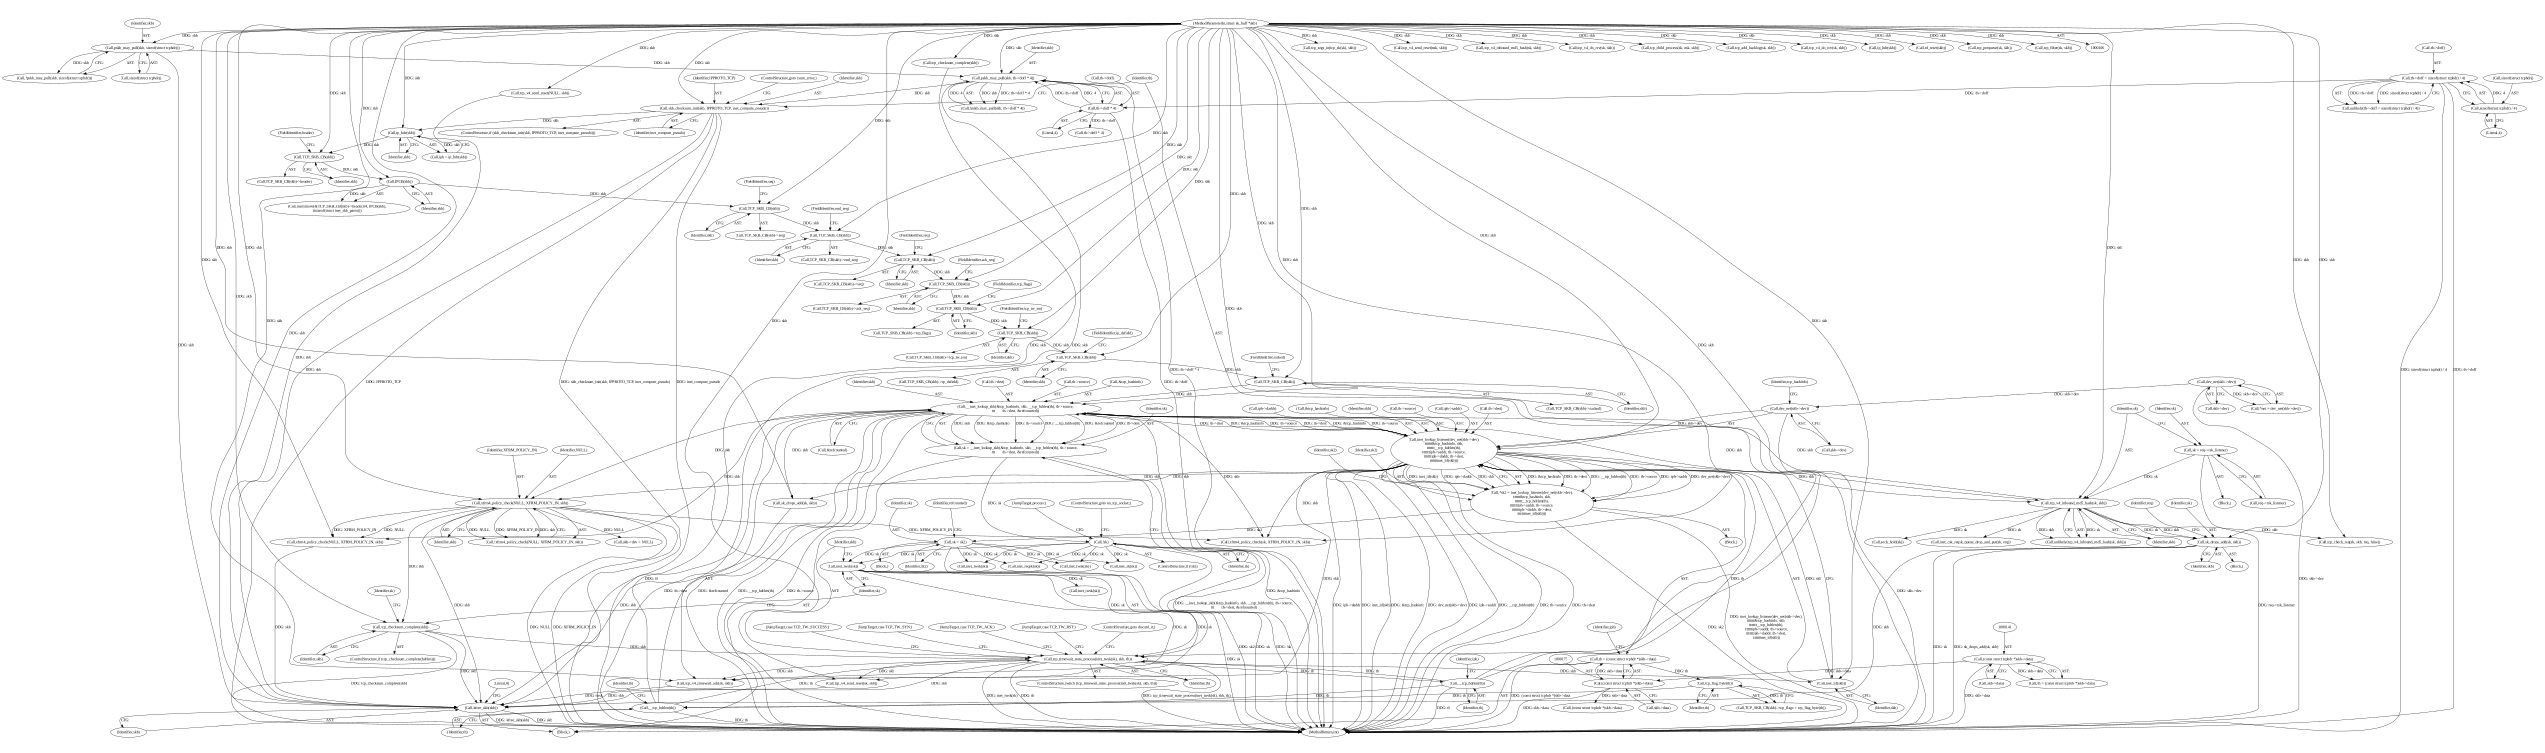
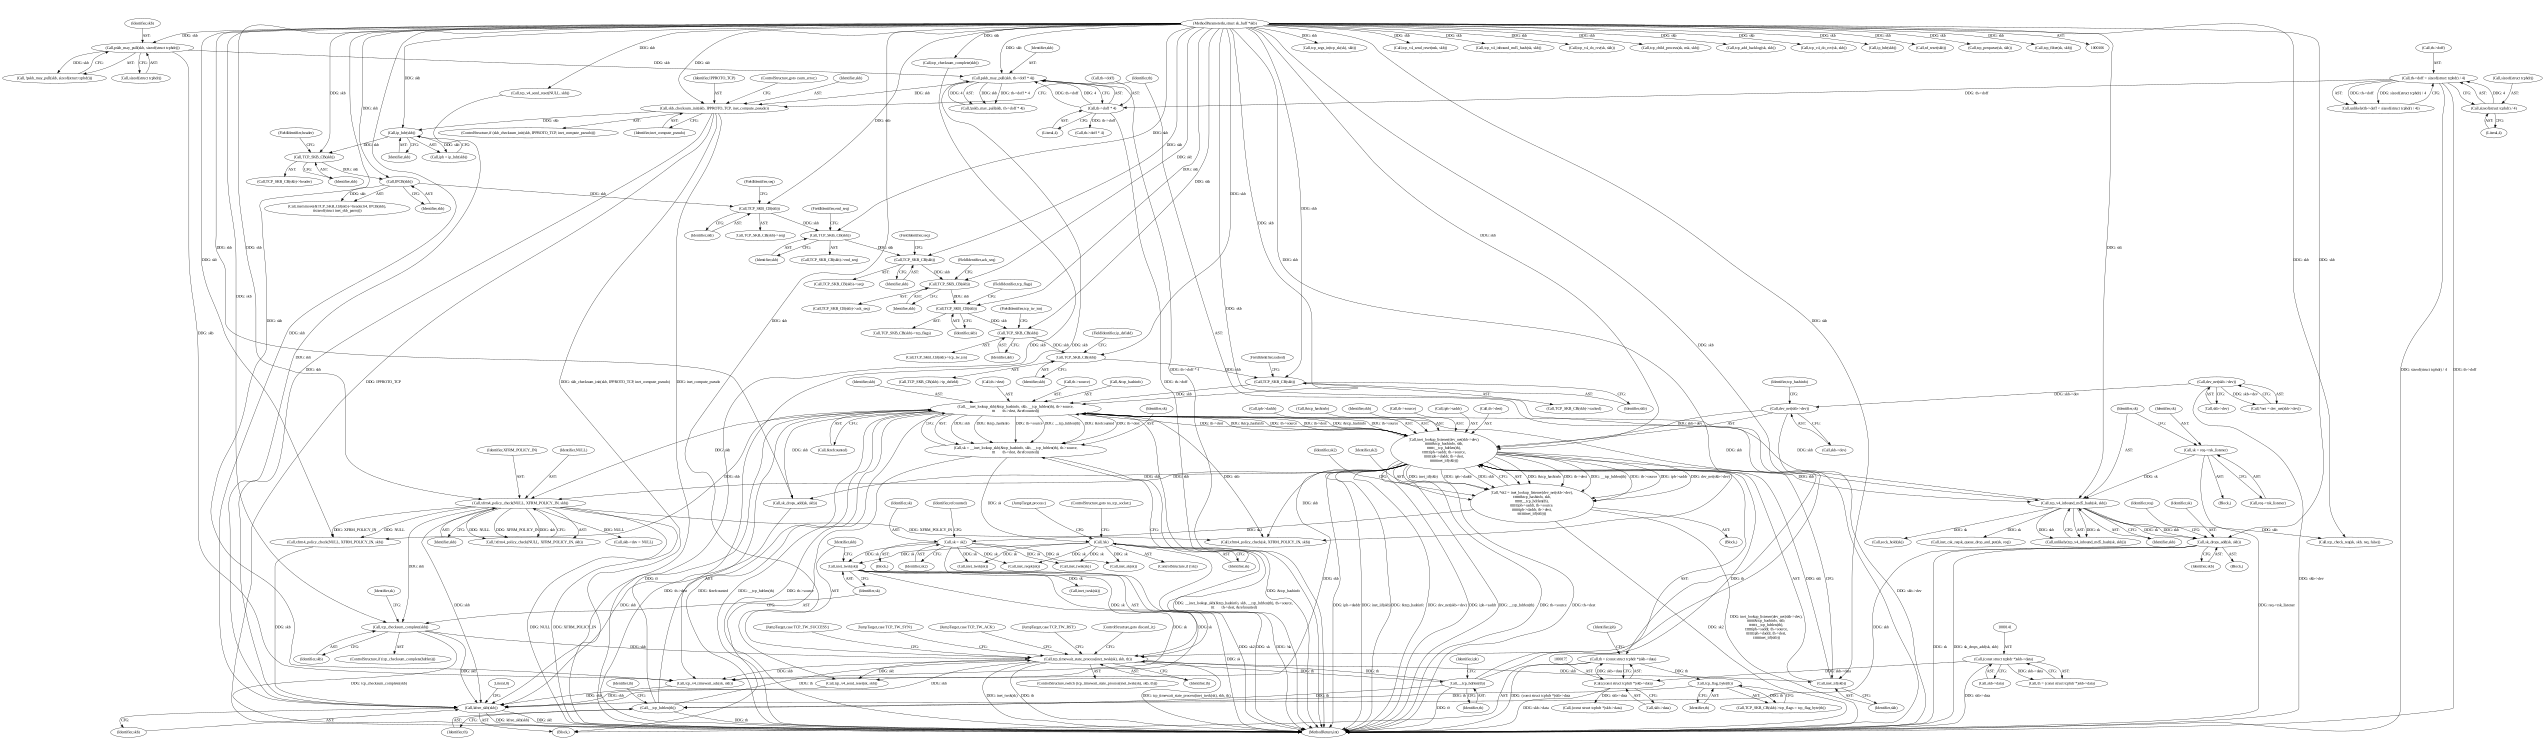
(183, 484) -> (208, 561)
(594, 696) -> (594, 696)
